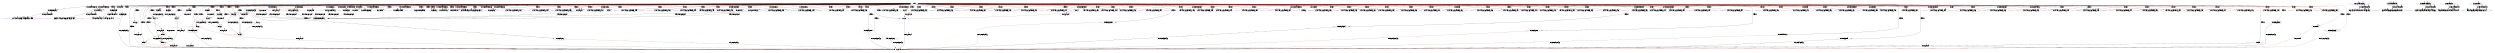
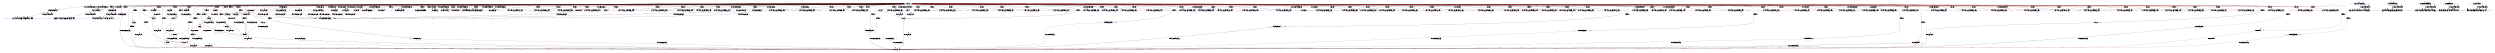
(2035, 7) -> (2033, 7)
none -> (193, 35)
